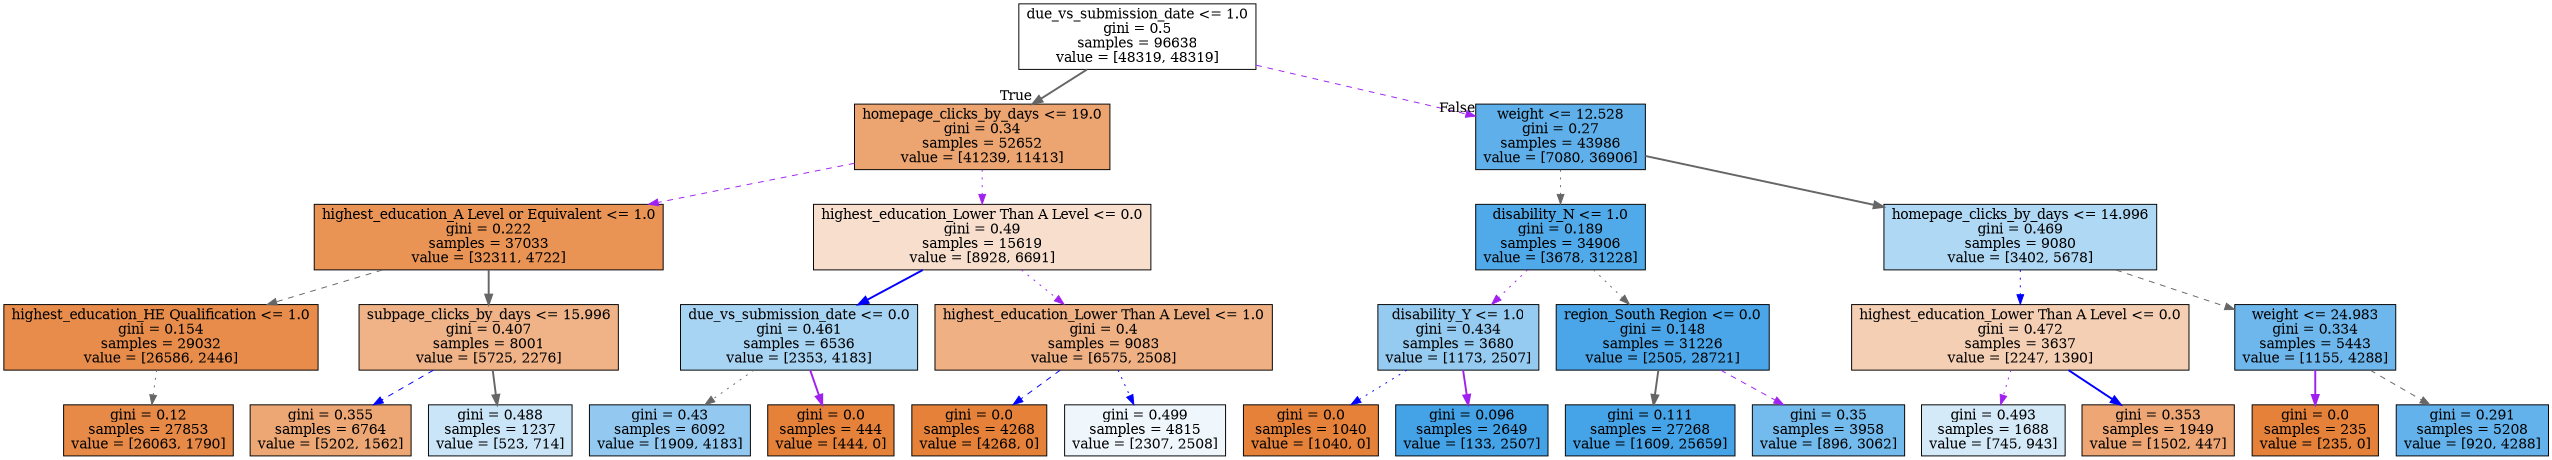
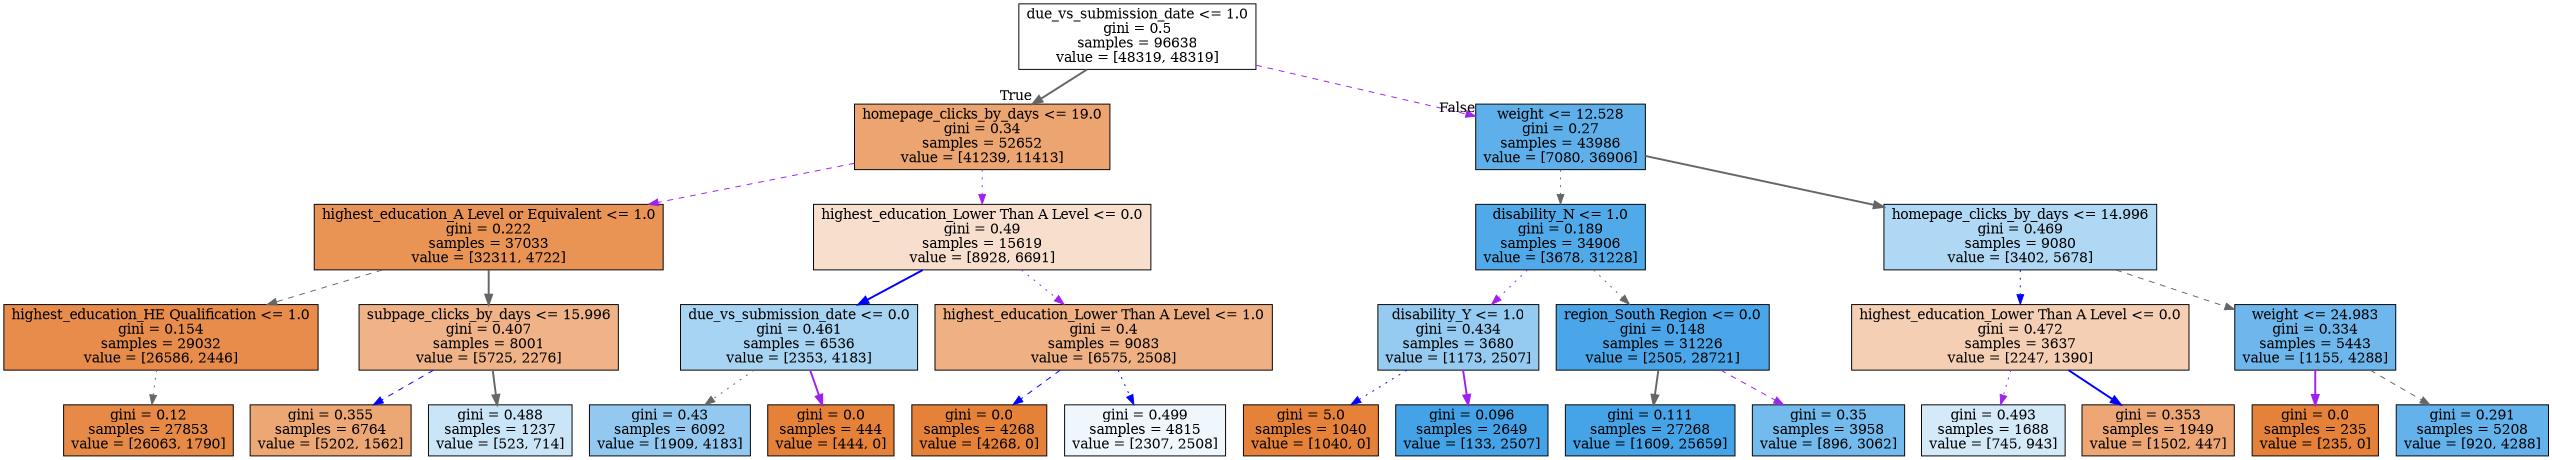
(1311, 430) -> (1311, 430)
